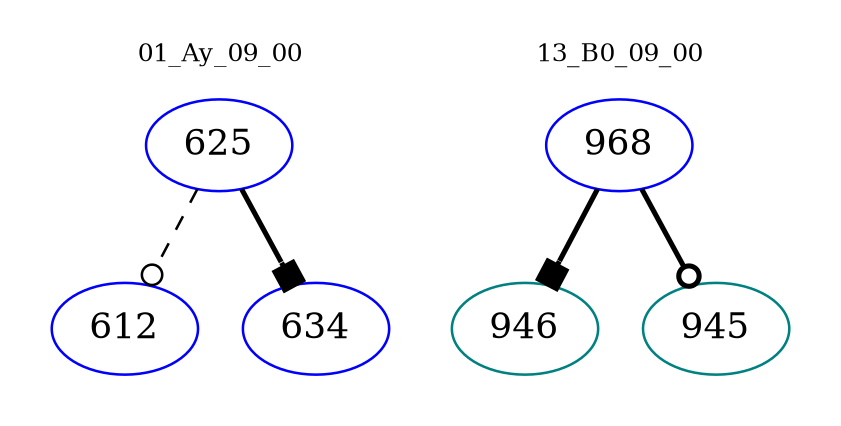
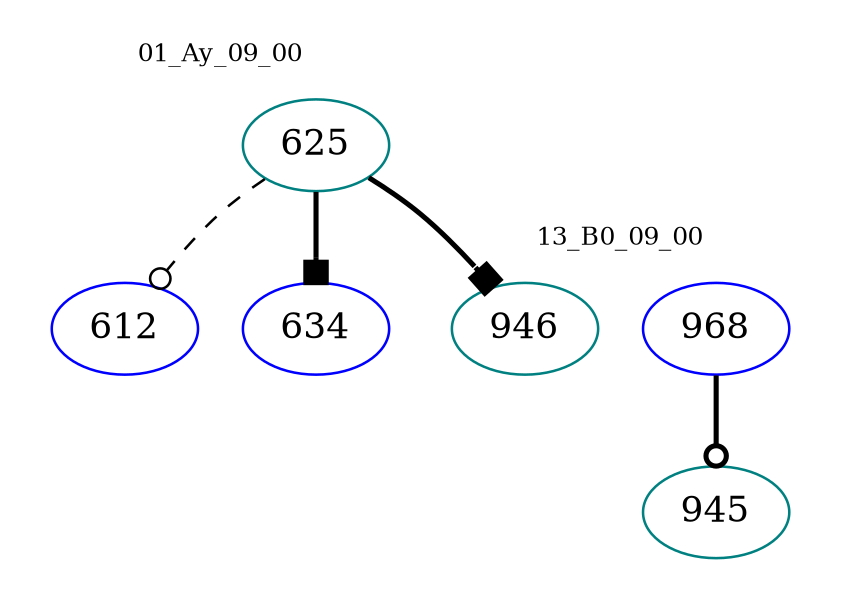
(219, 145) -> (316, 145)
(578, 225) -> (448, 239)
